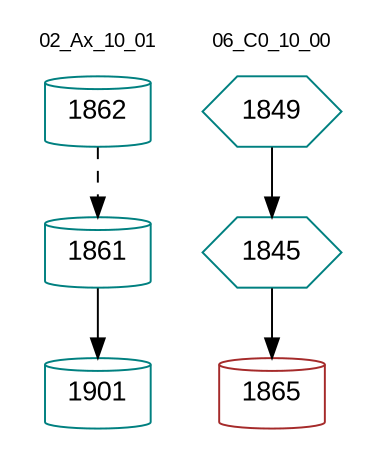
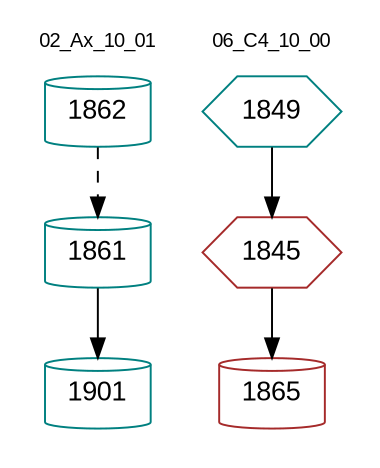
(272, 42) -> (272, 42)
(272, 252) -> (272, 252)
